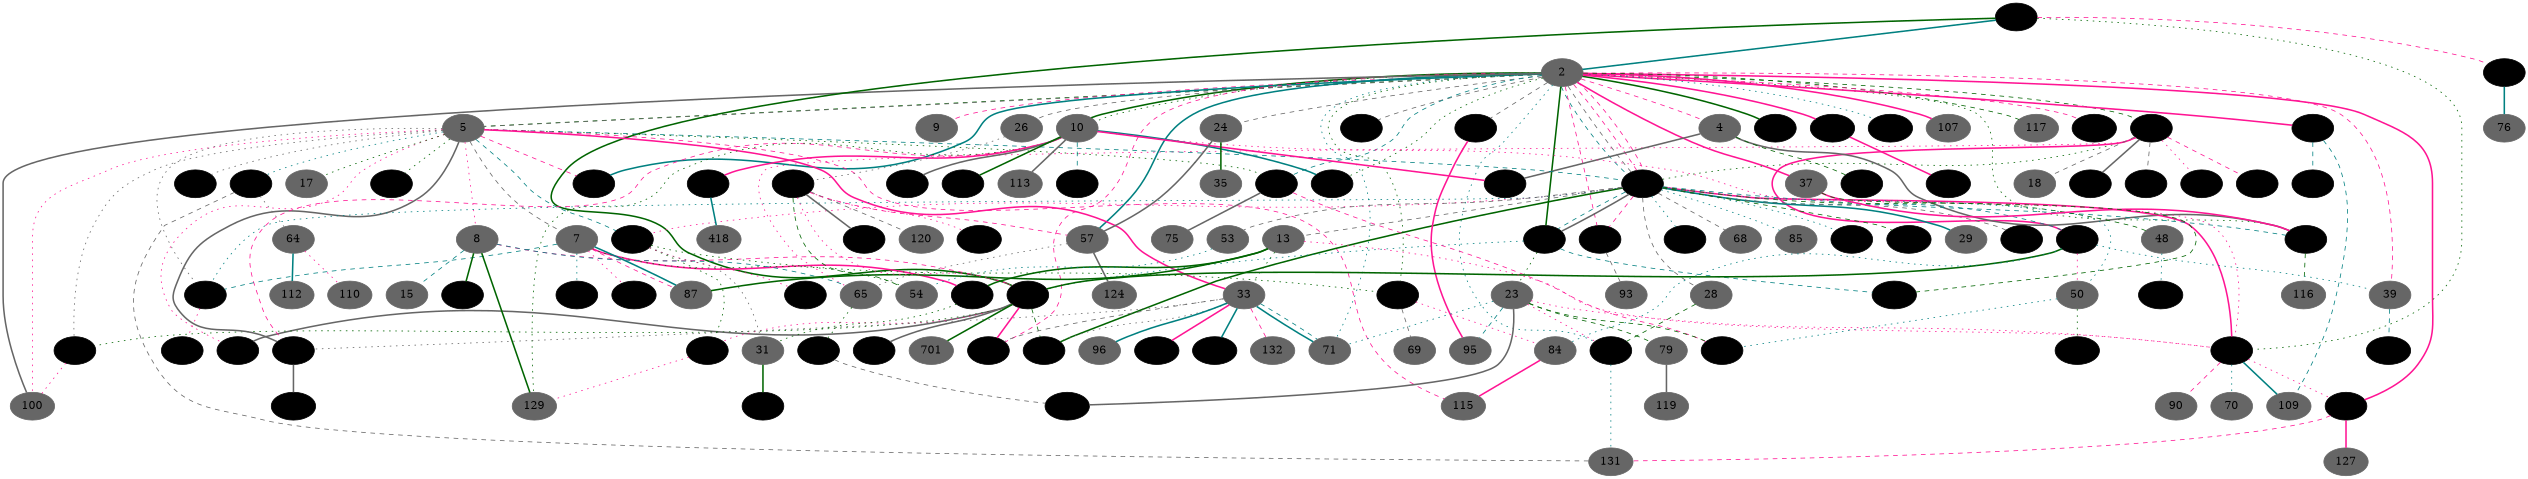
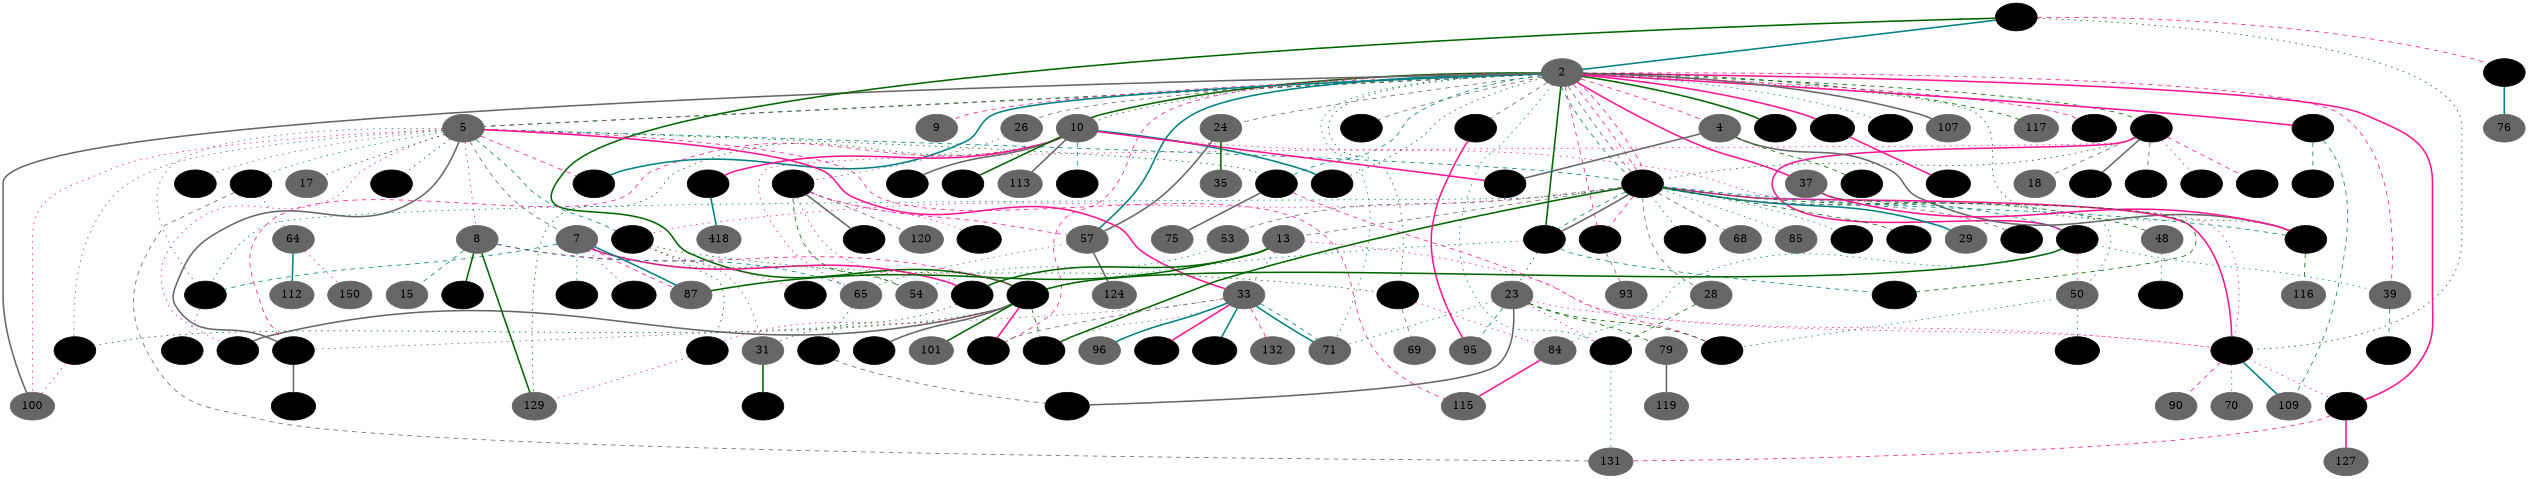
(1829, 95) -> (1829, 95)
(350, 295) -> (350, 295)
(931, 351) -> (931, 351)
